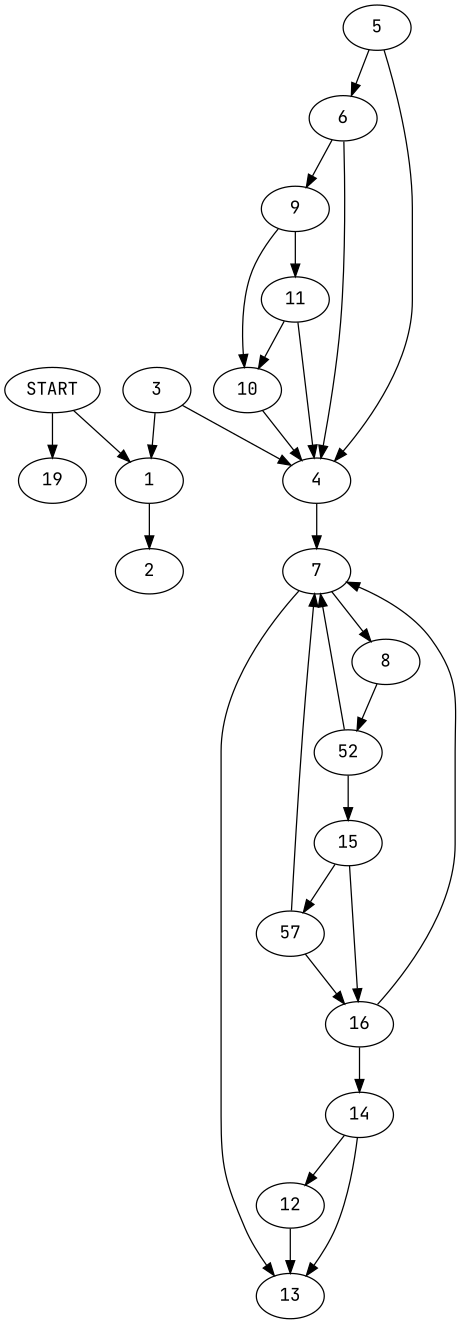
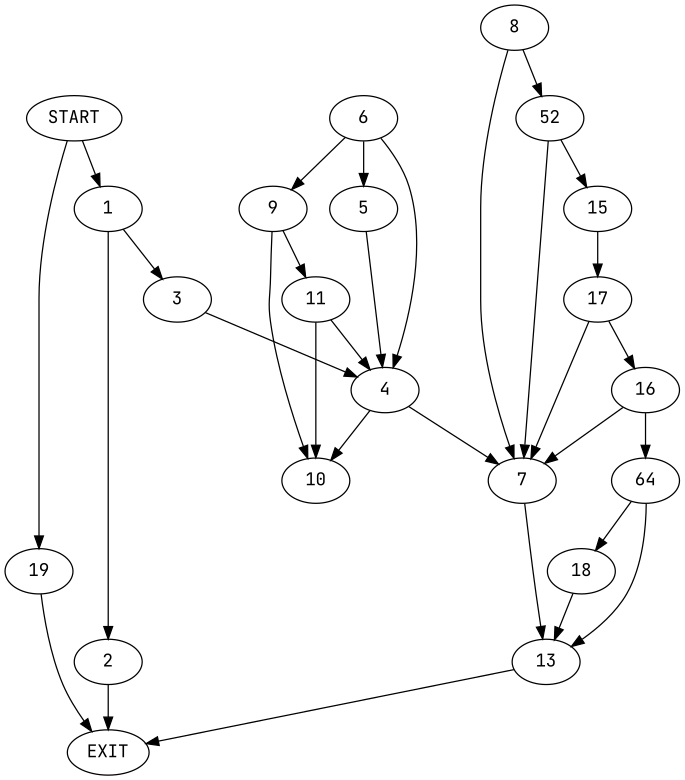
(363, 67) -> (364, 157)
(154, 429) -> (139, 249)
(278, 430) -> (354, 430)
(347, 612) -> (481, 249)
none -> (108, 752)
(353, 927) -> none
(290, 934) -> (598, 299)
(360, 1115) -> (646, 481)
(290, 1205) -> (581, 571)
